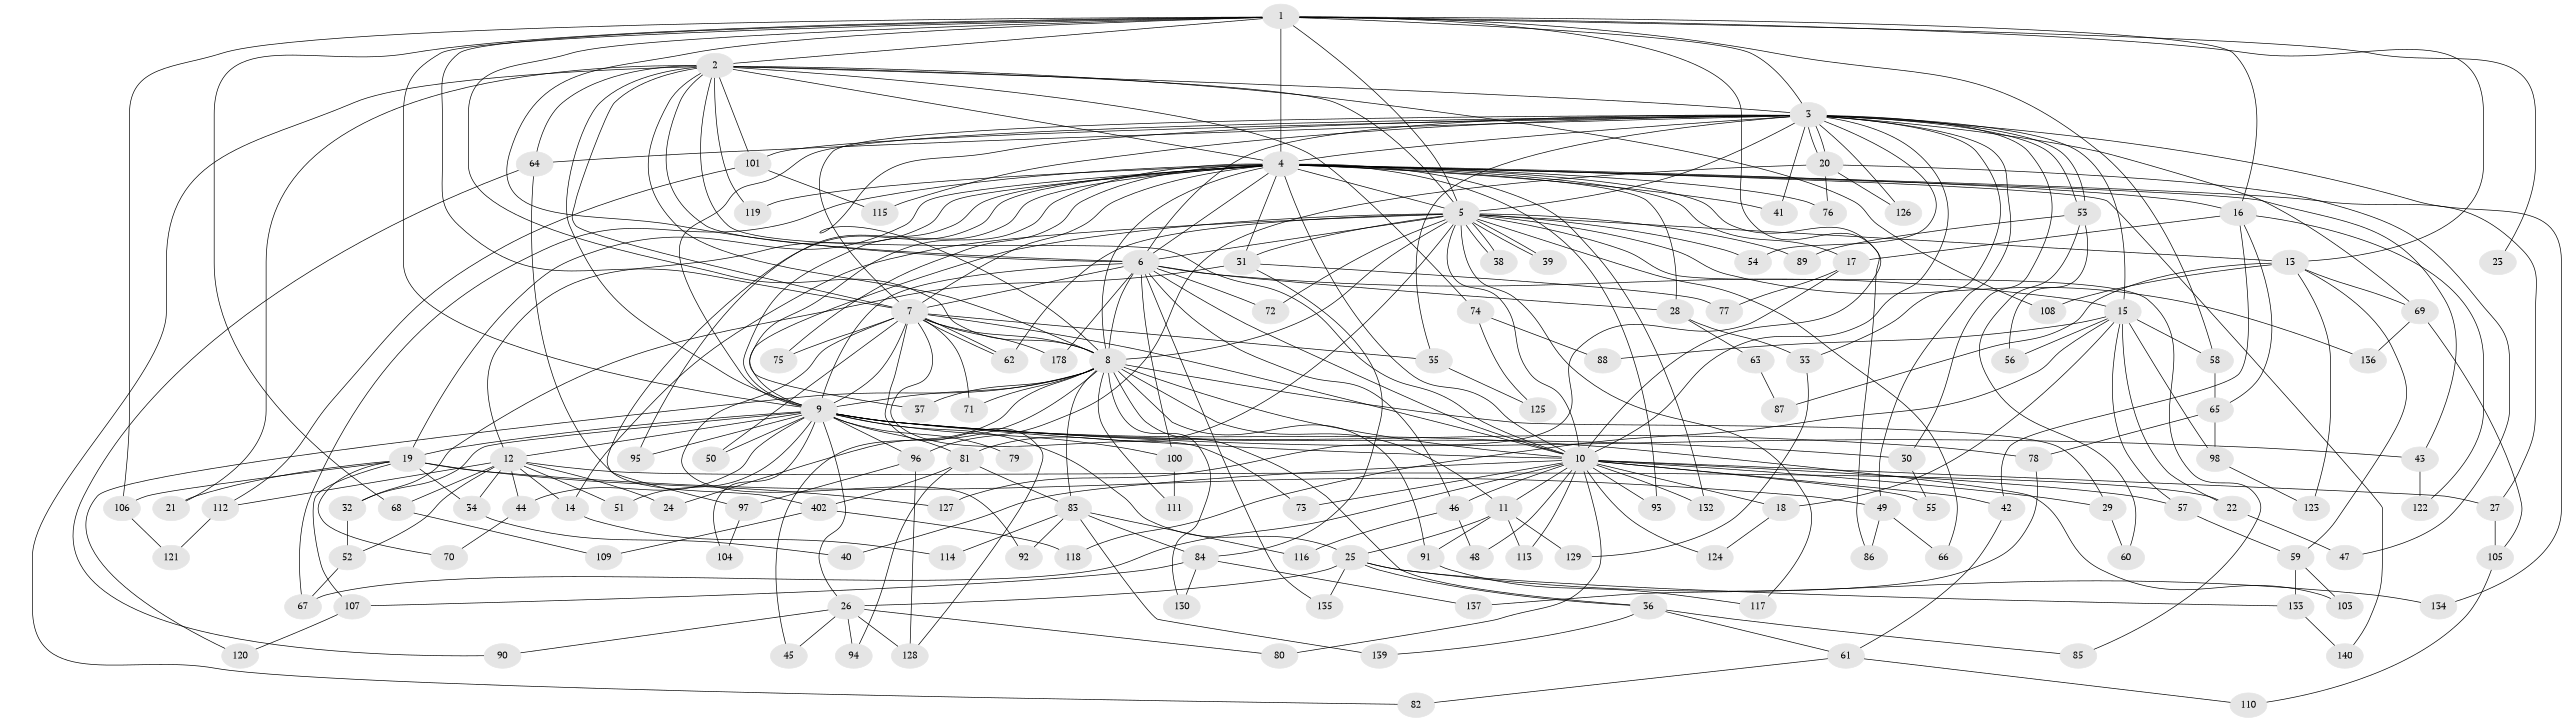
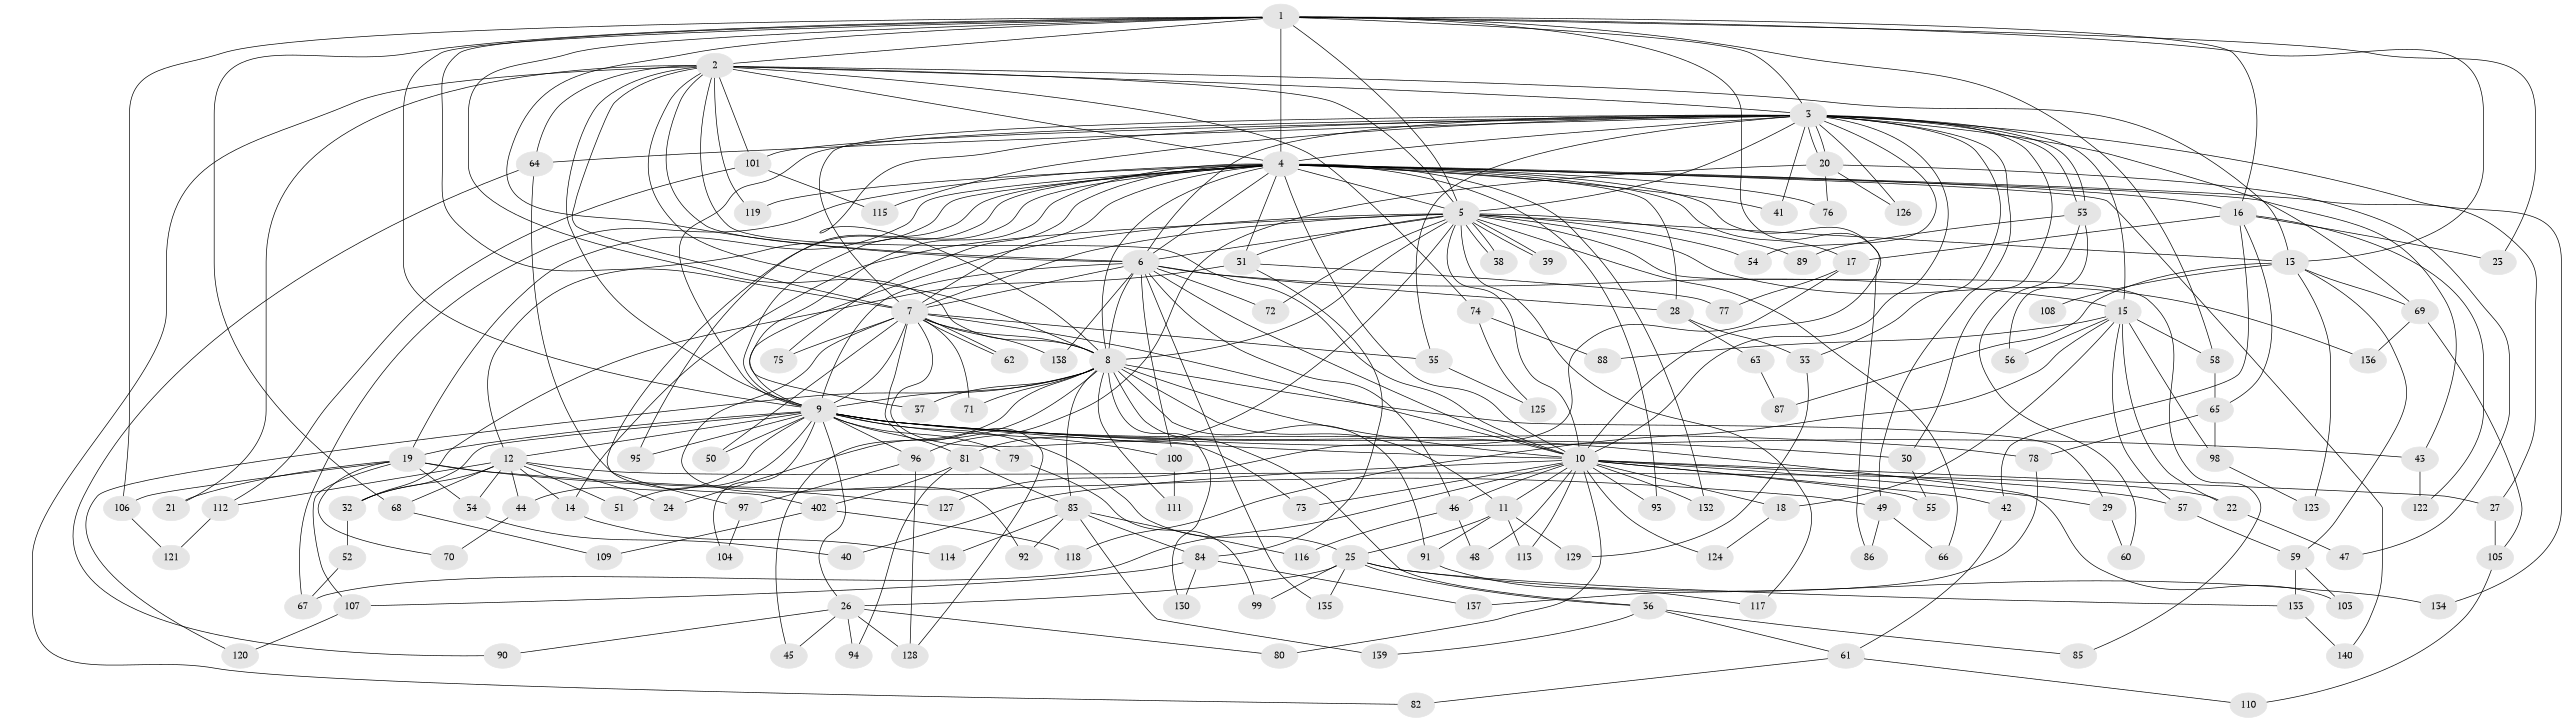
(1402, 107) -> (1538, 85)
(1207, 229) -> (1193, 233)
none -> (2369, 236)
(1059, 361) -> (1059, 361)
(431, 512) -> (448, 480)
none -> (1257, 607)
